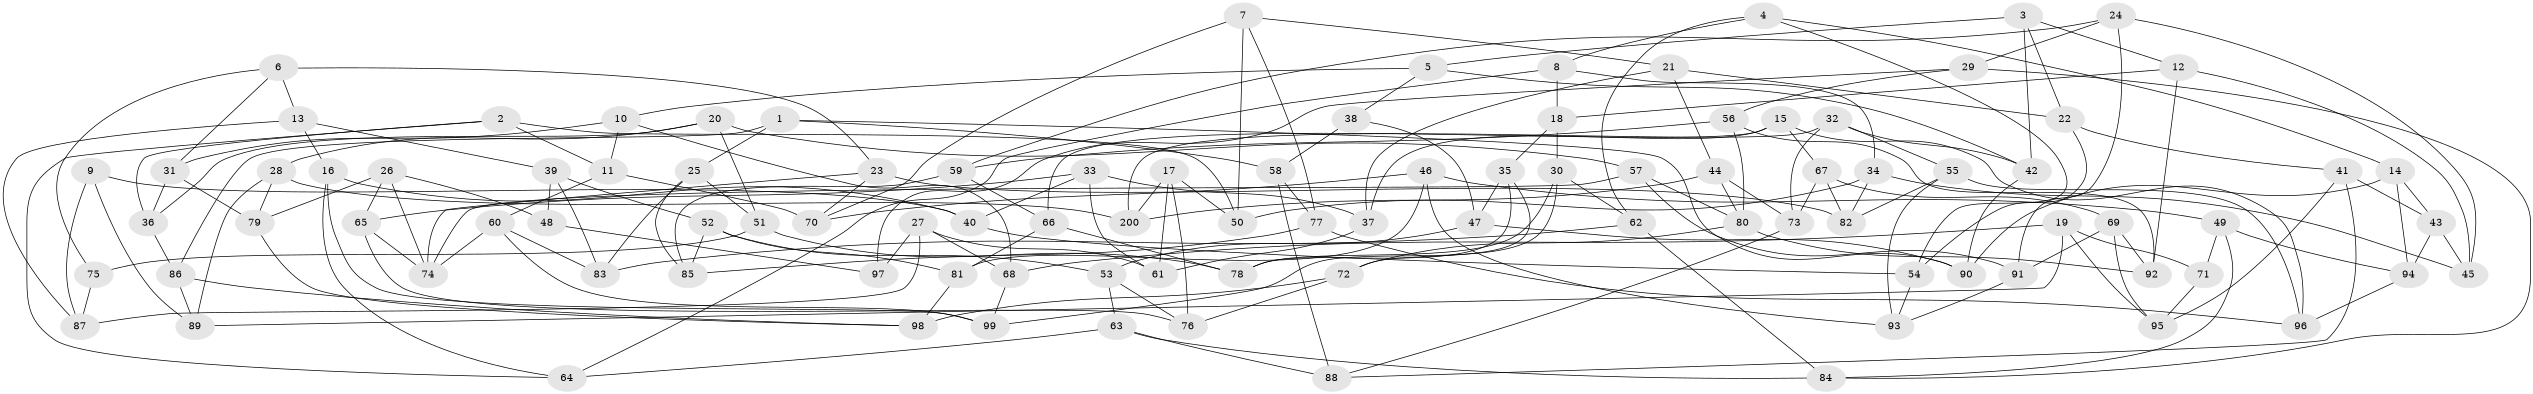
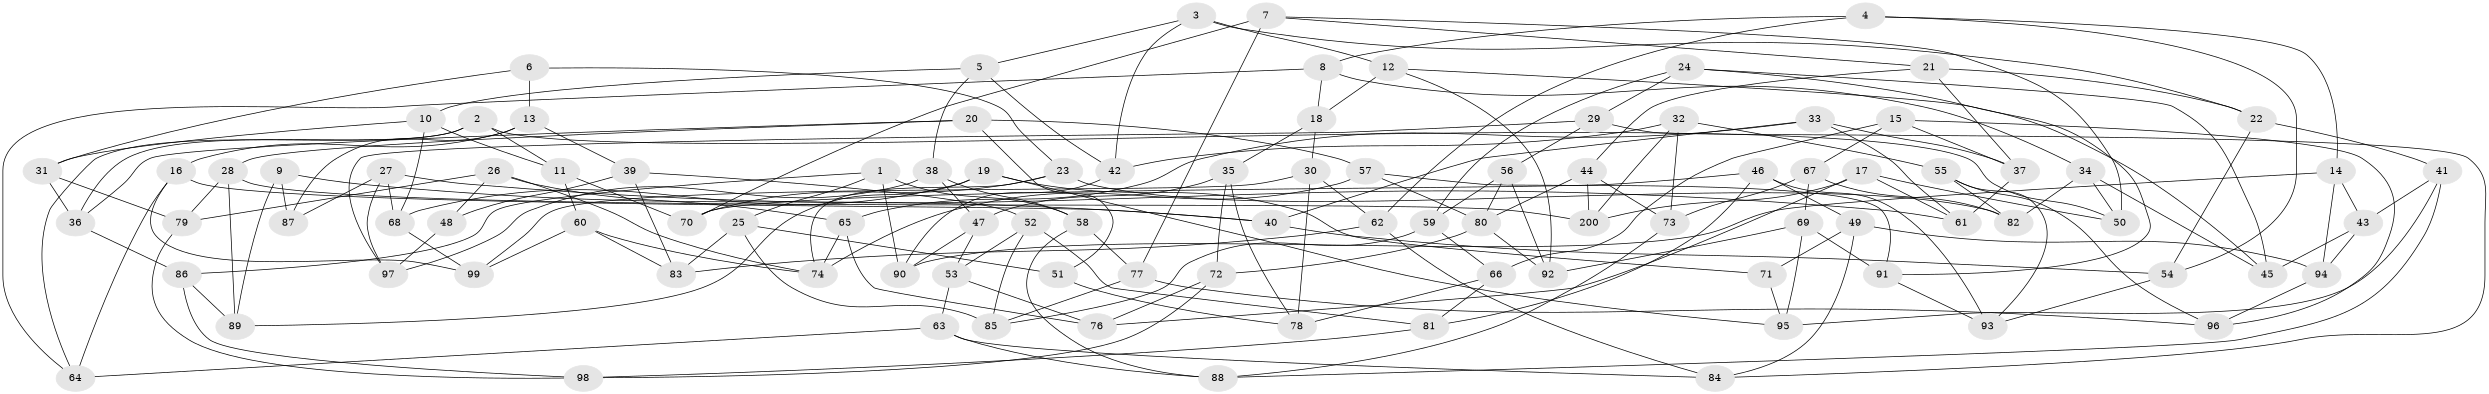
none -> (694, 189)
(94, 275) -> none
